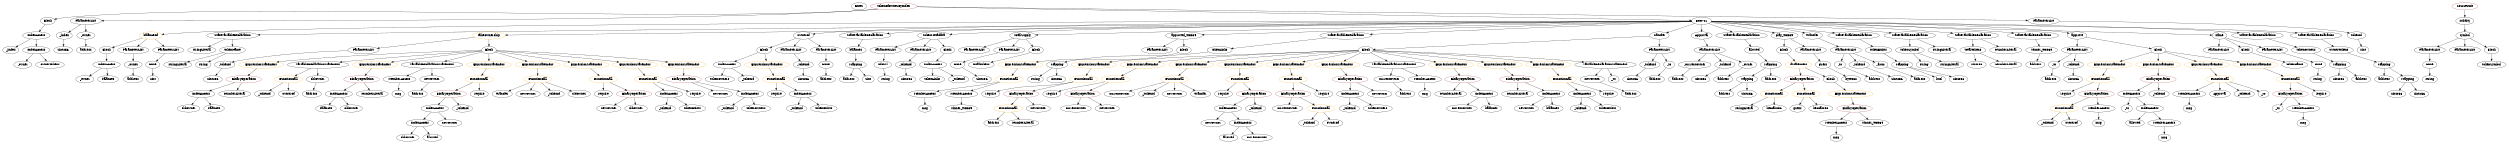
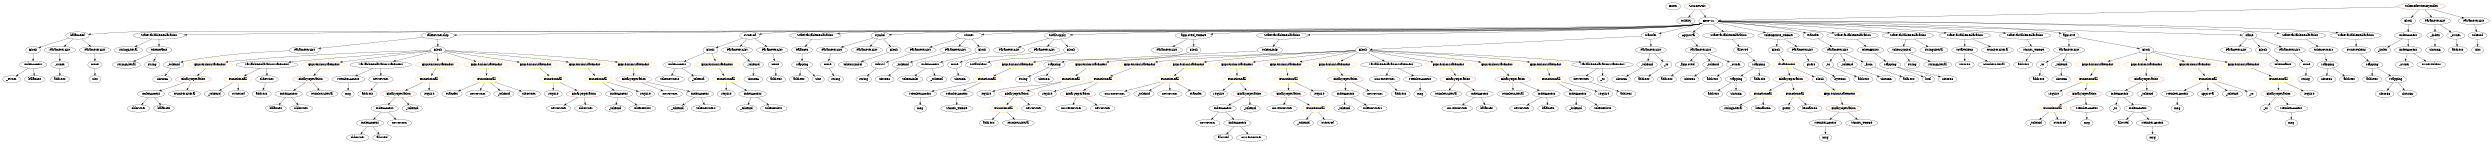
none -> (1702, 13)
(2465, 27) -> (1296, 30)
(151, 35) -> (78, 35)
(489, 35) -> (438, 35)
(934, 35) -> (969, 35)
(1785, 35) -> (1779, 35)
(1695, 65) -> (1687, 65)
